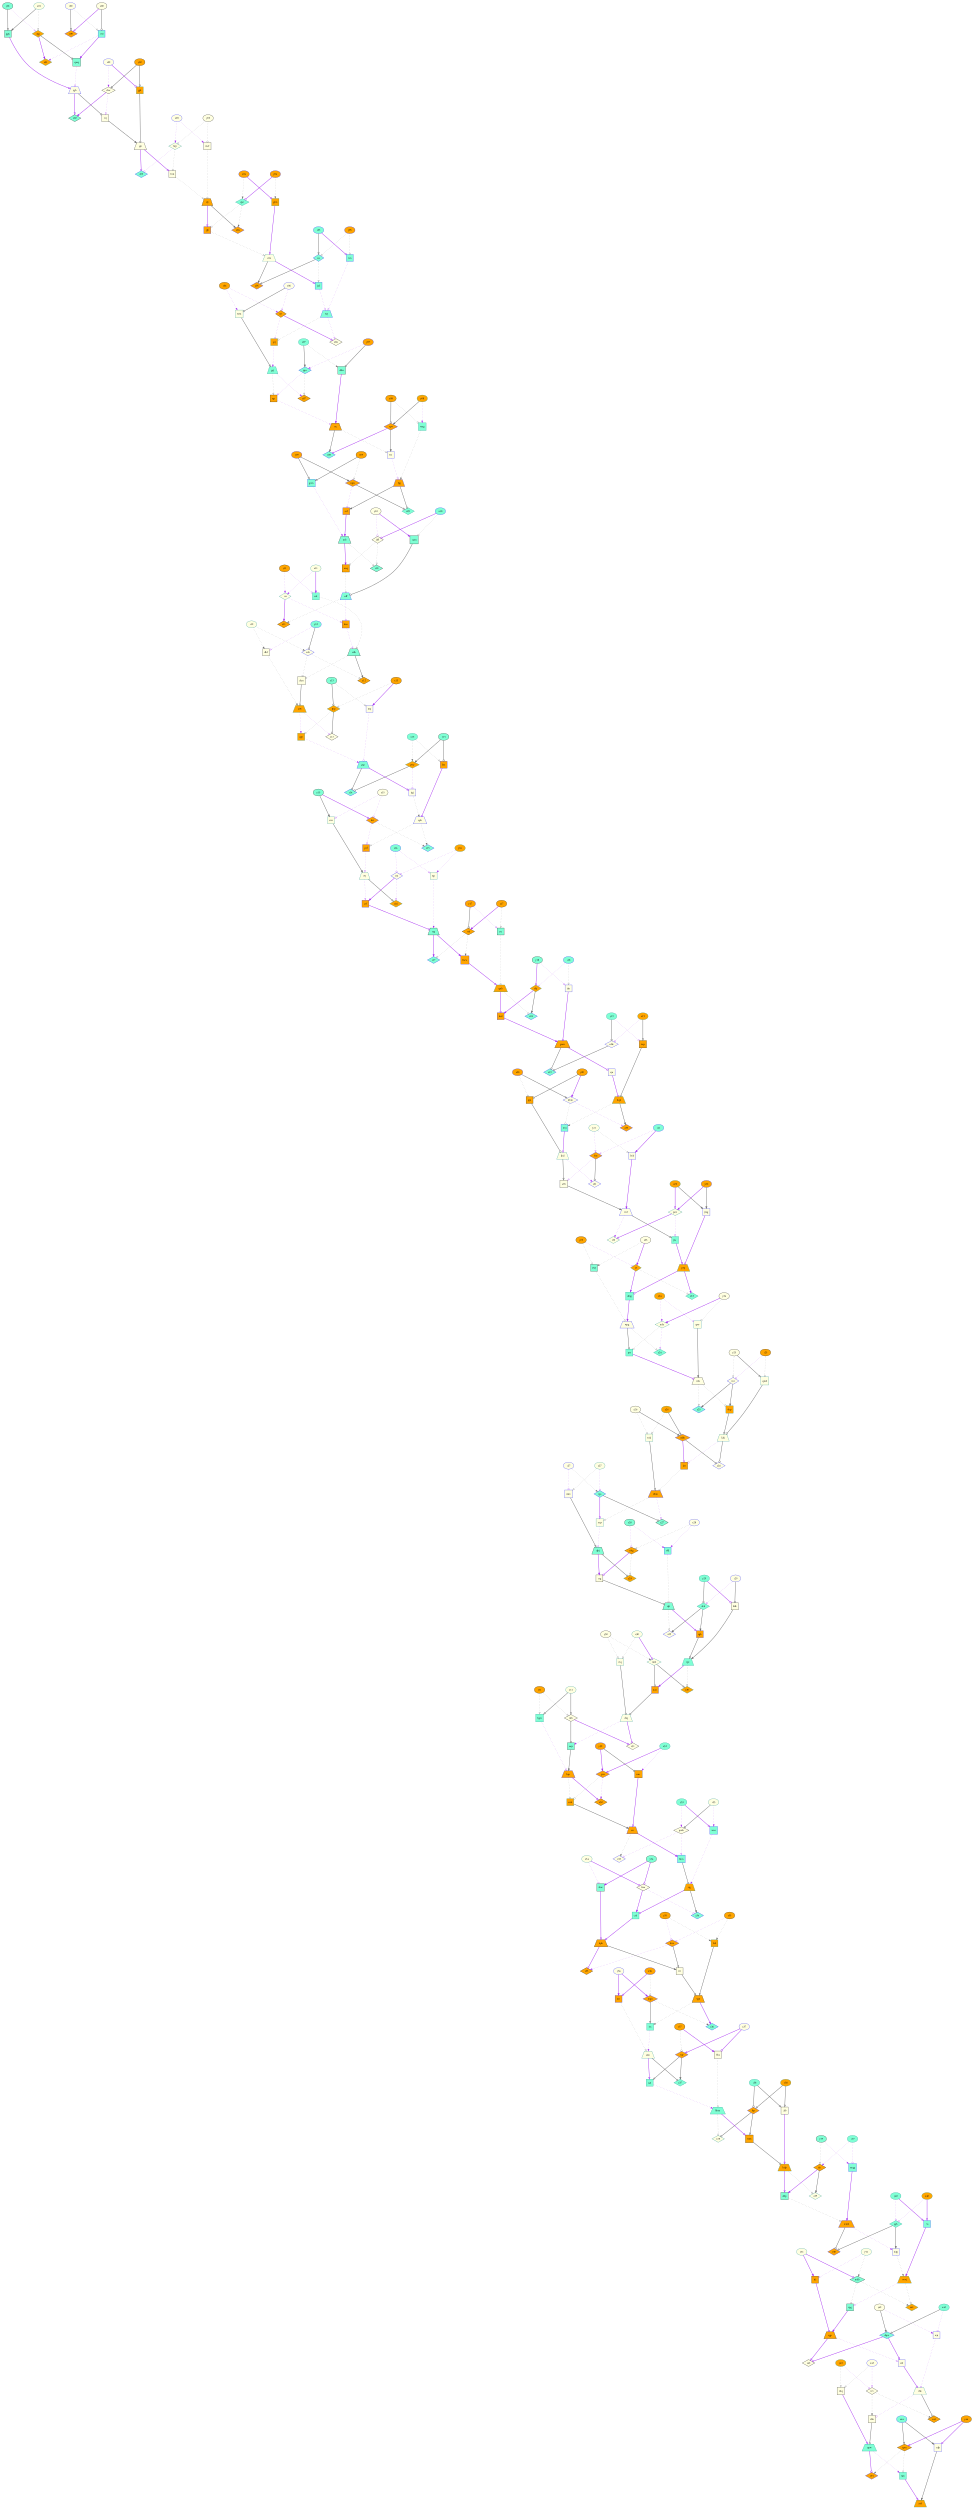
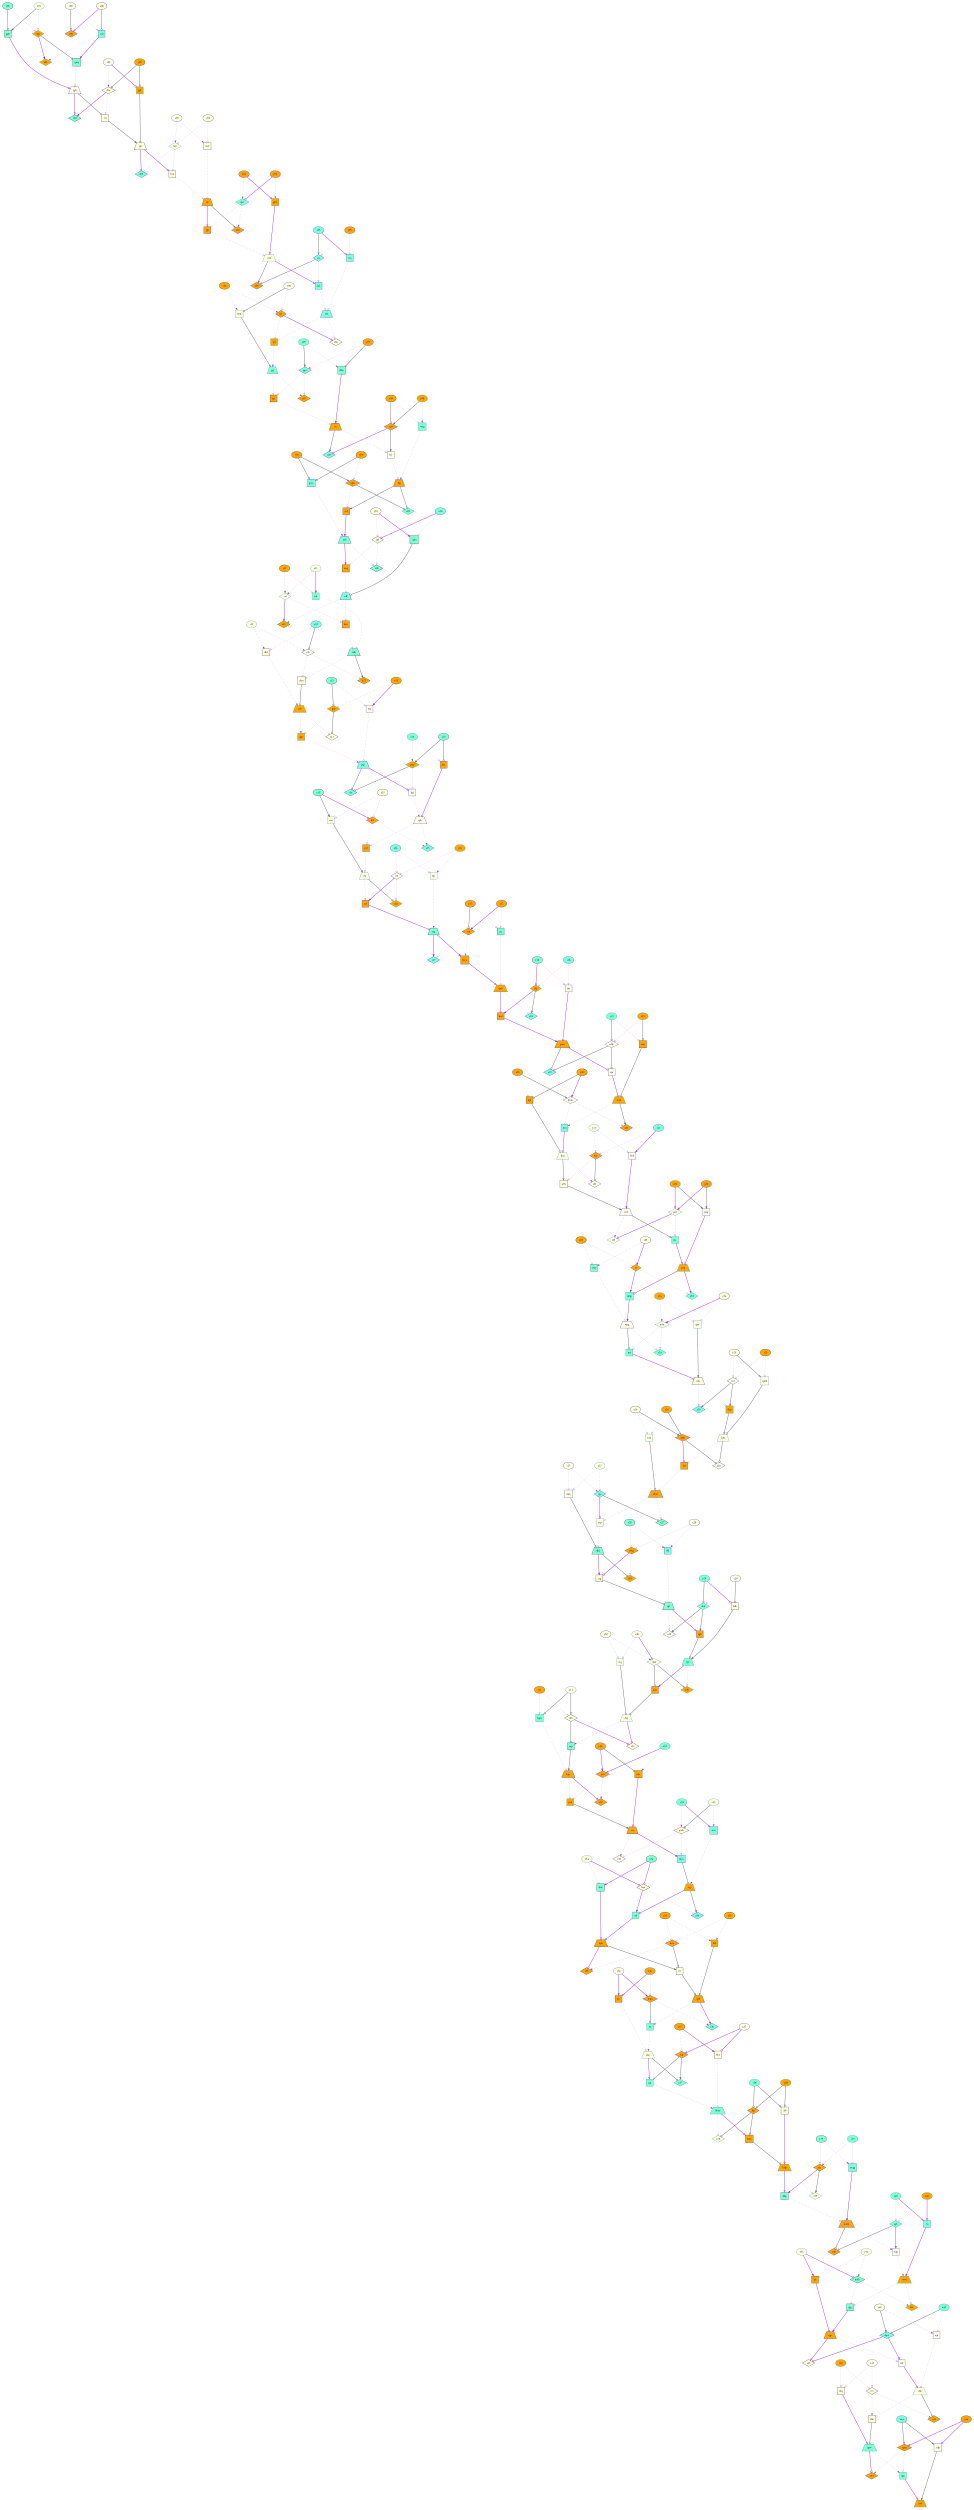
none -> (612, 1057)
